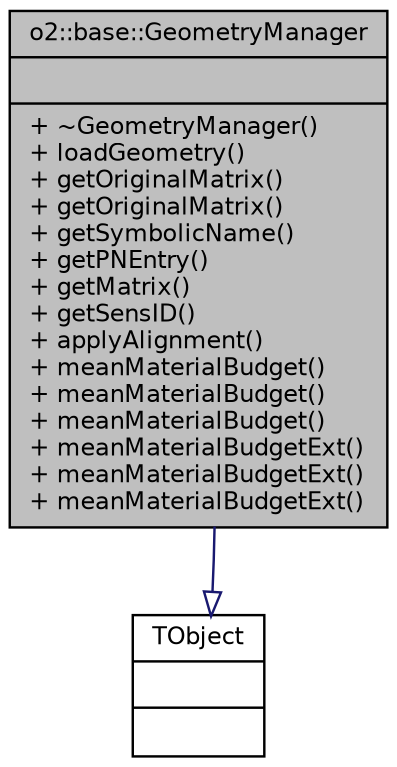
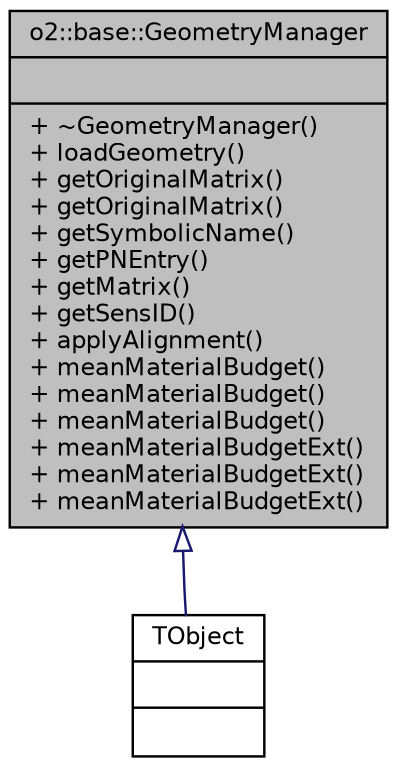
(214, 559) -> (184, 584)
